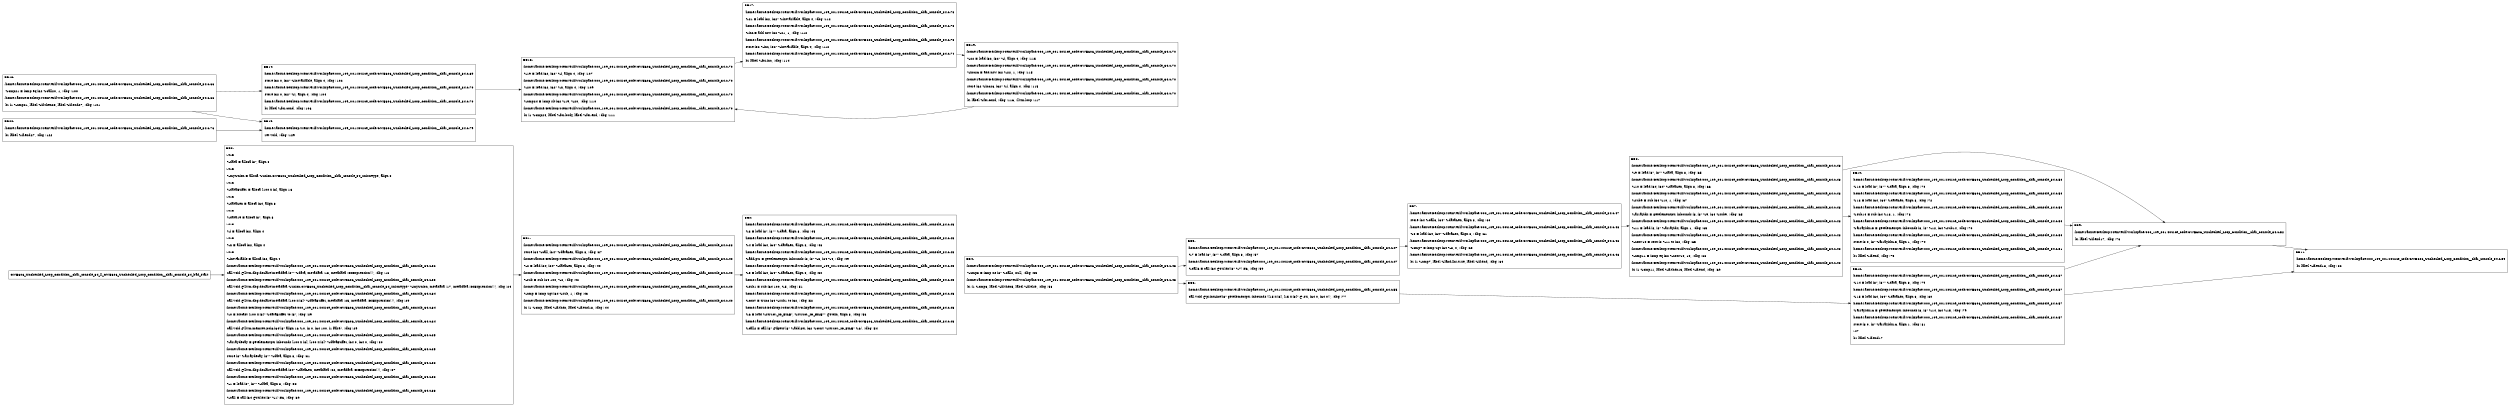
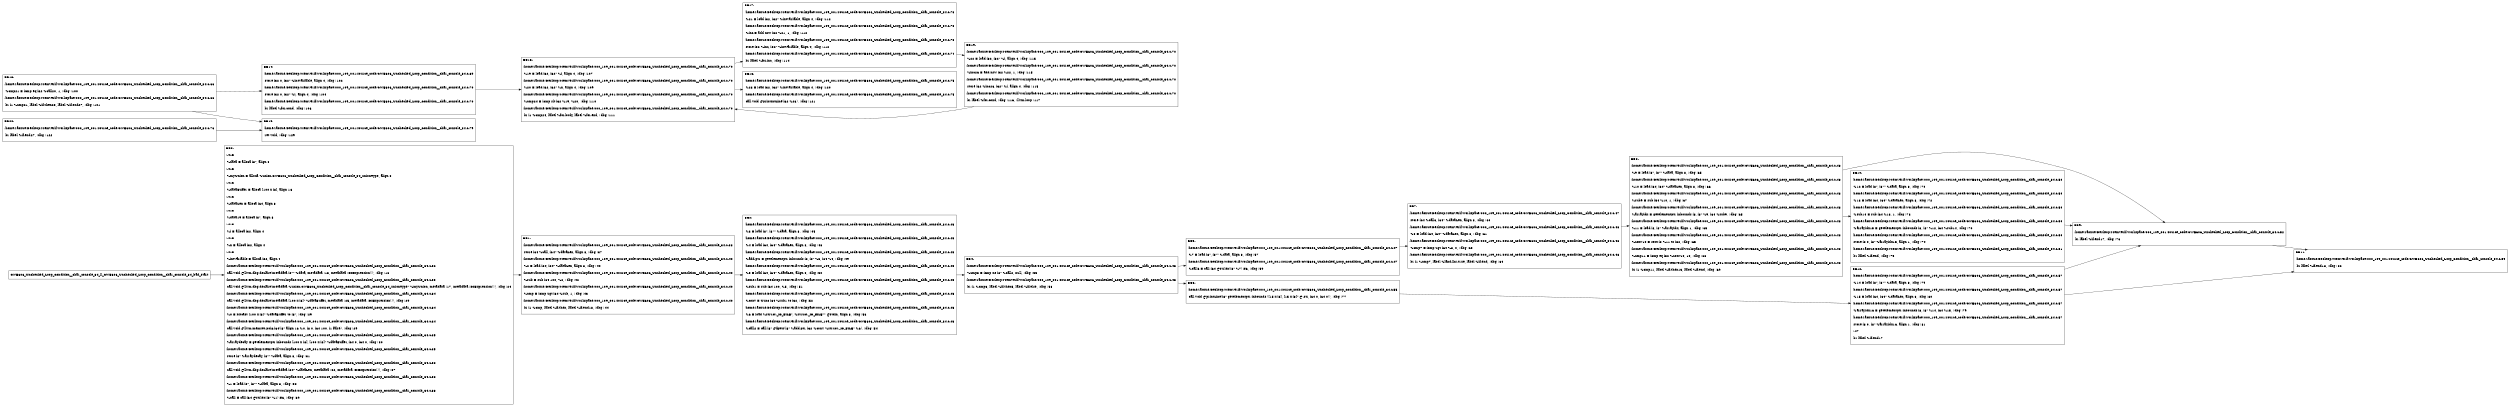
none -> (850, 90)
none -> (959, 275)
